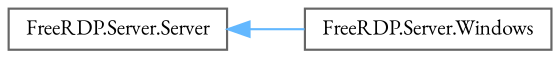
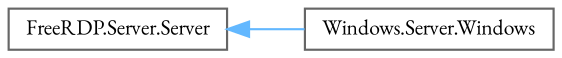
(428, 29) -> (429, 29)
